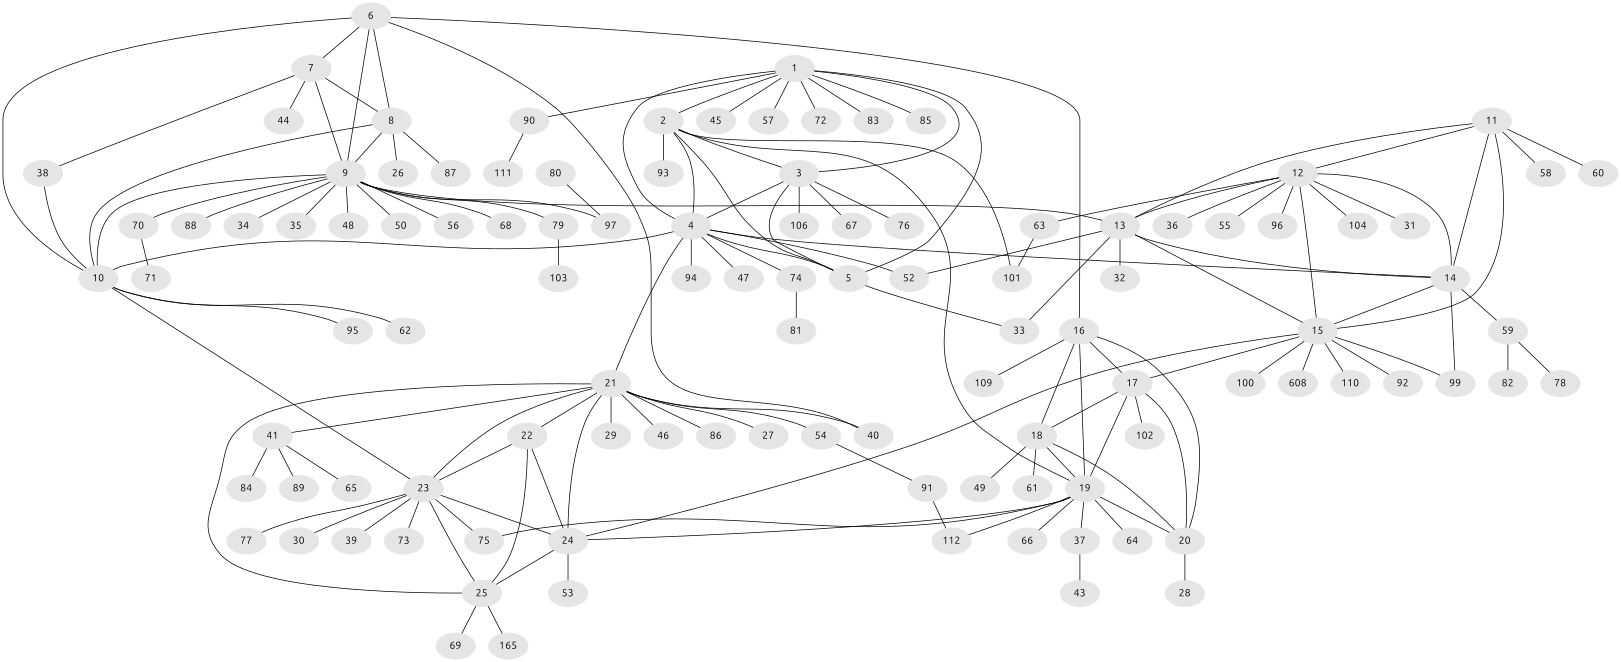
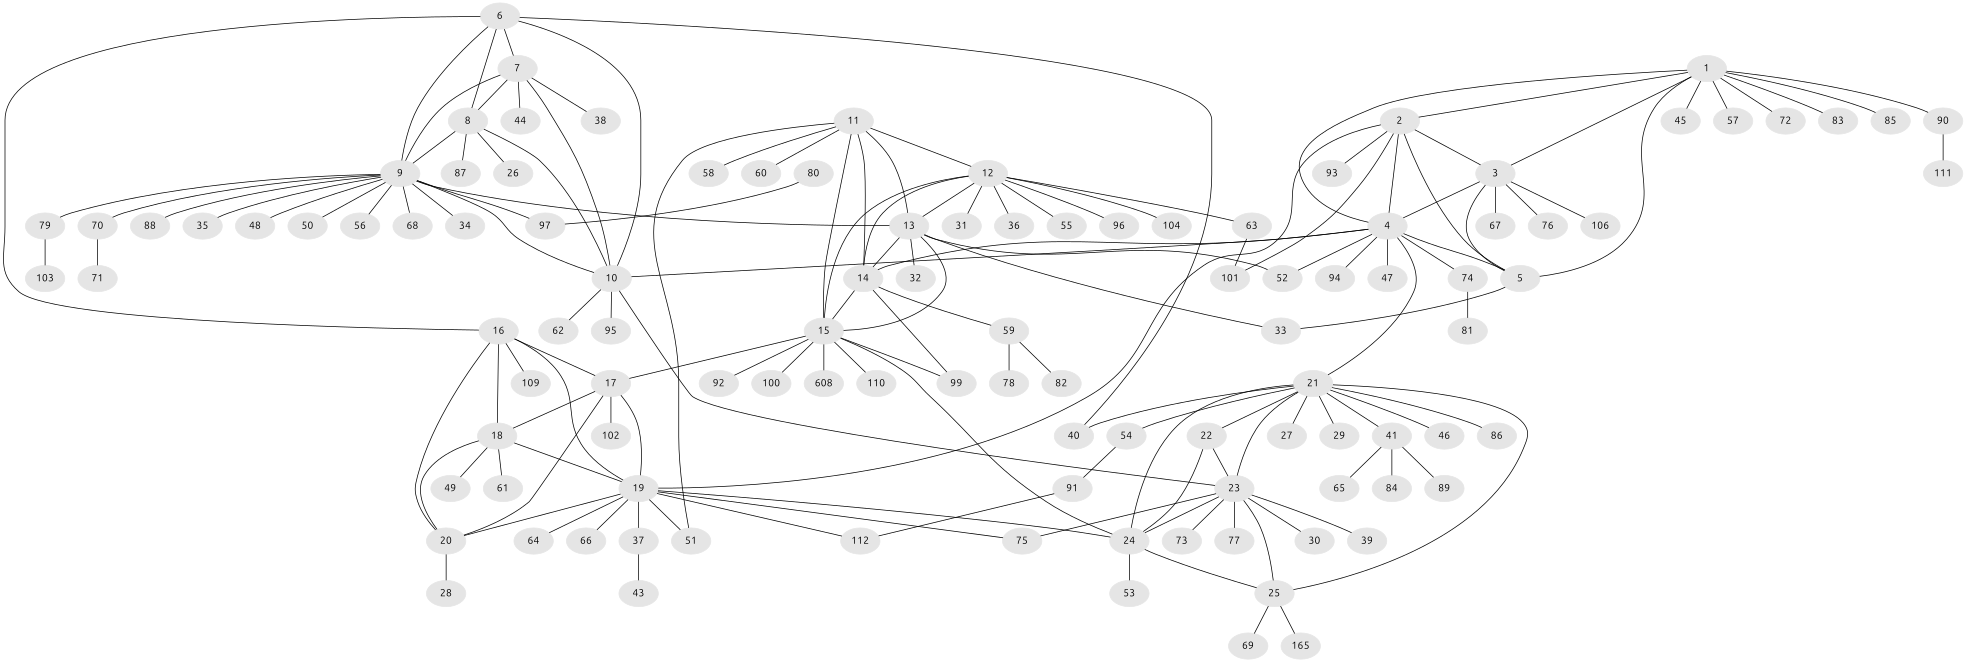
(57, 232) -> (580, 168)
(521, 516) -> none
none -> (691, 541)
